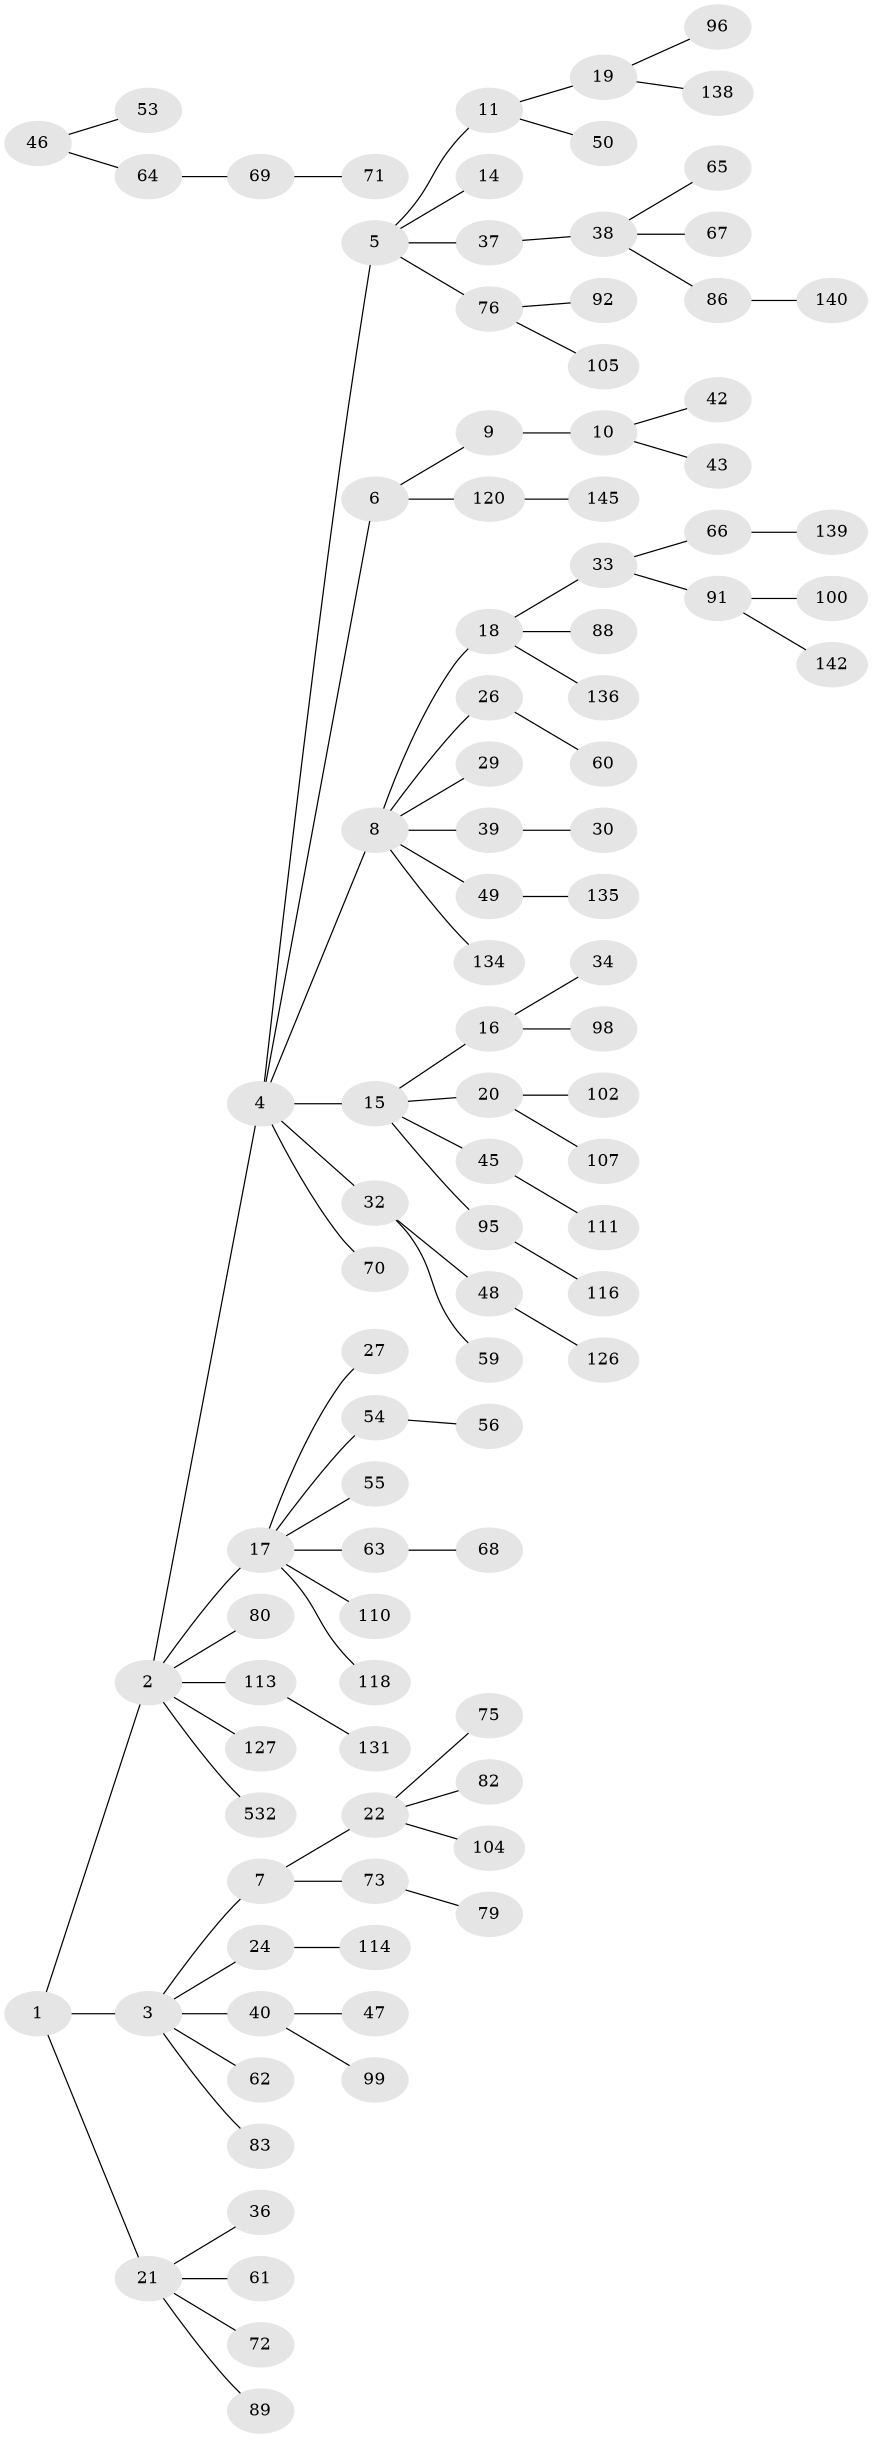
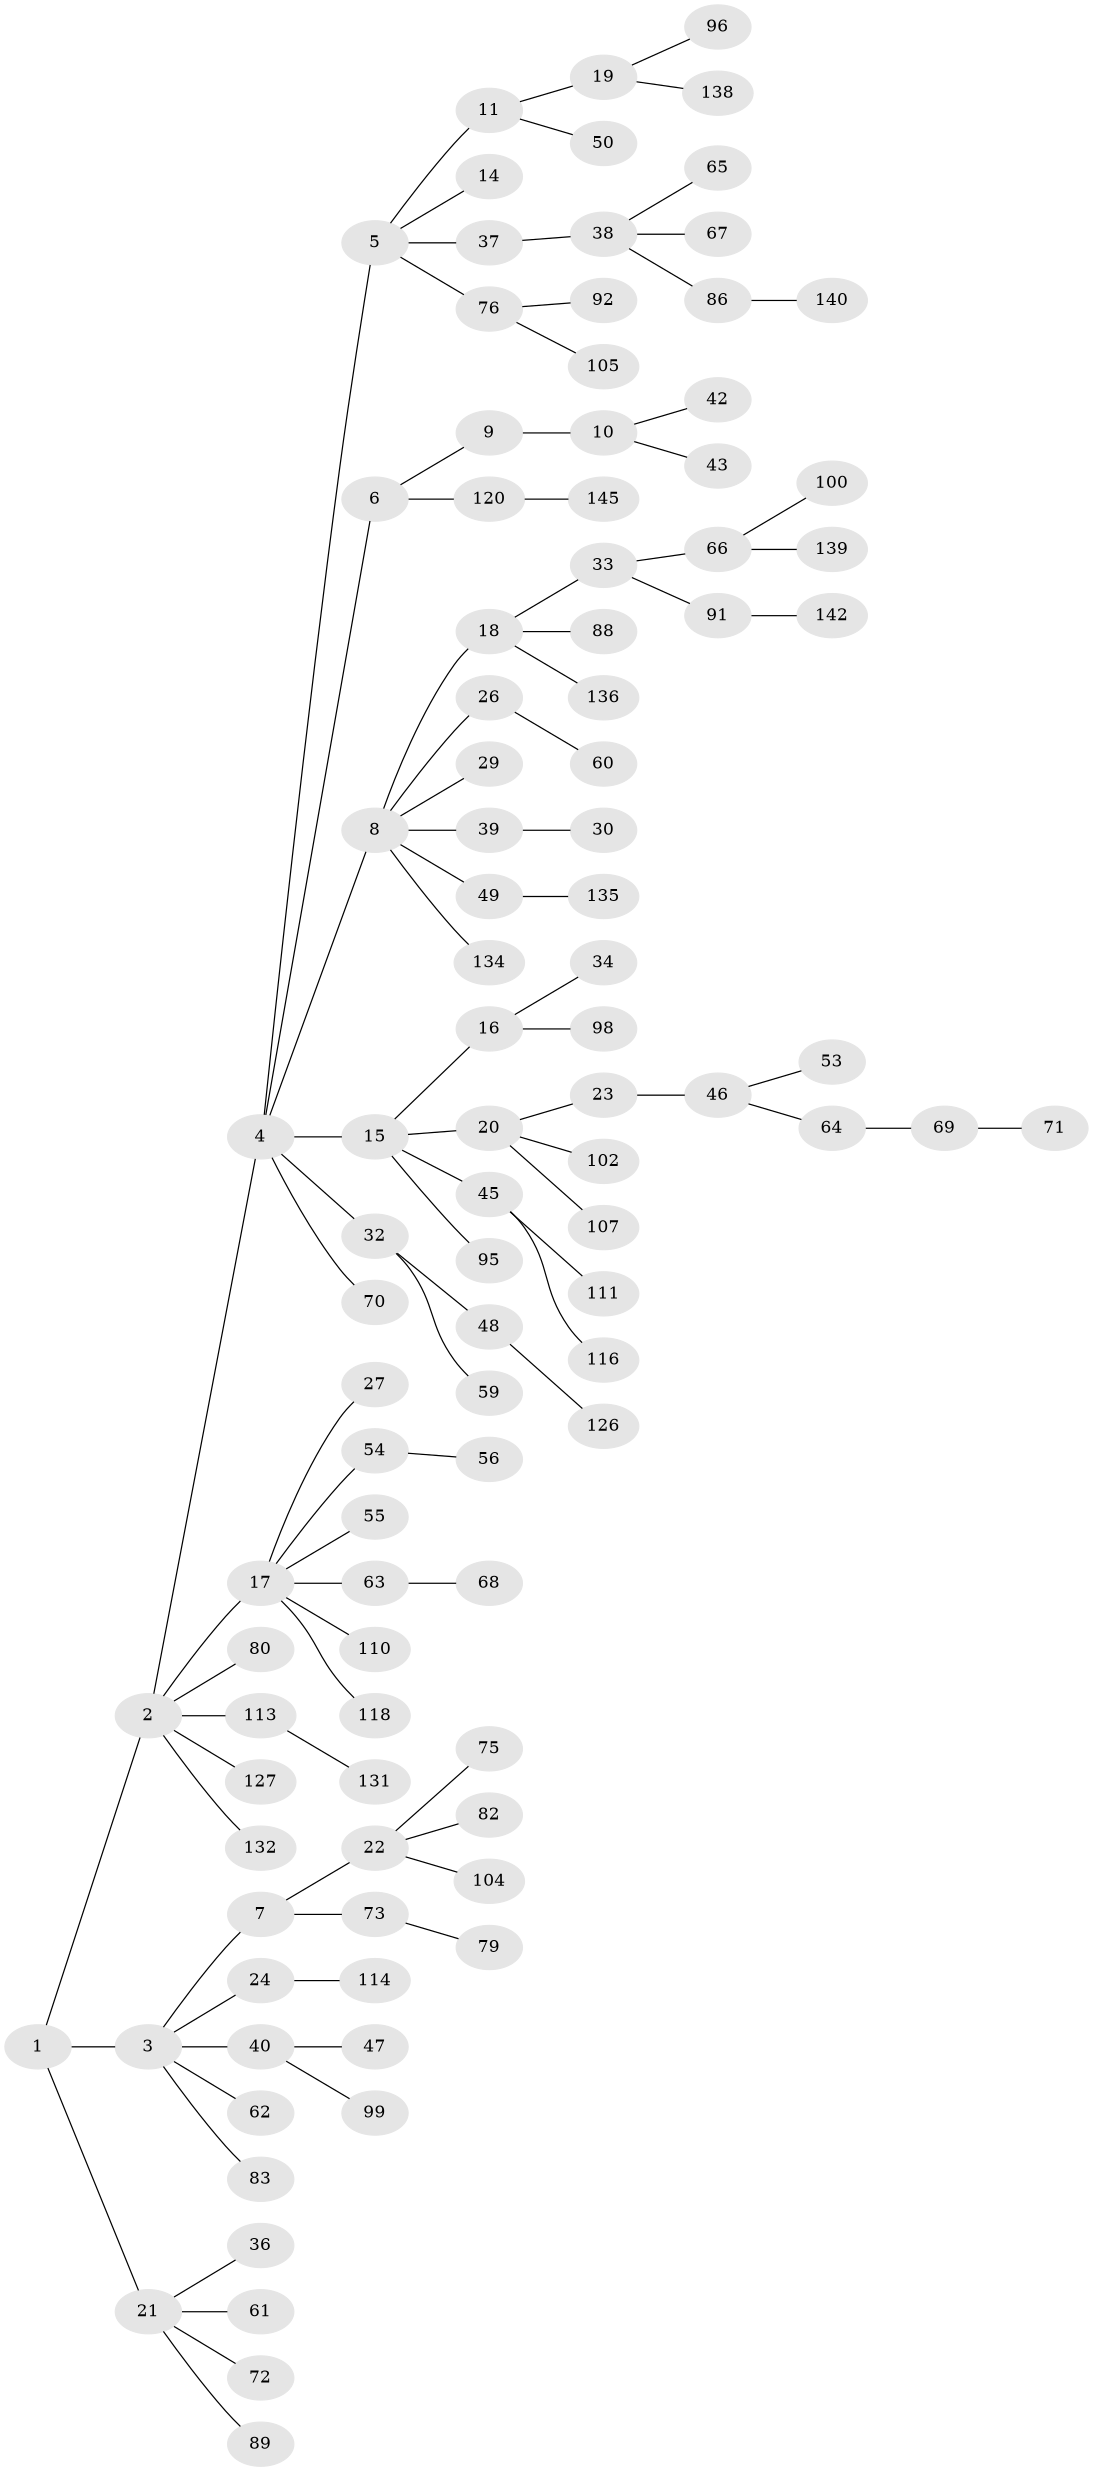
(774, 598) -> (775, 517)
none -> (604, 1095)
(546, 1261) -> (546, 1277)
(261, 1815) -> (261, 1848)
